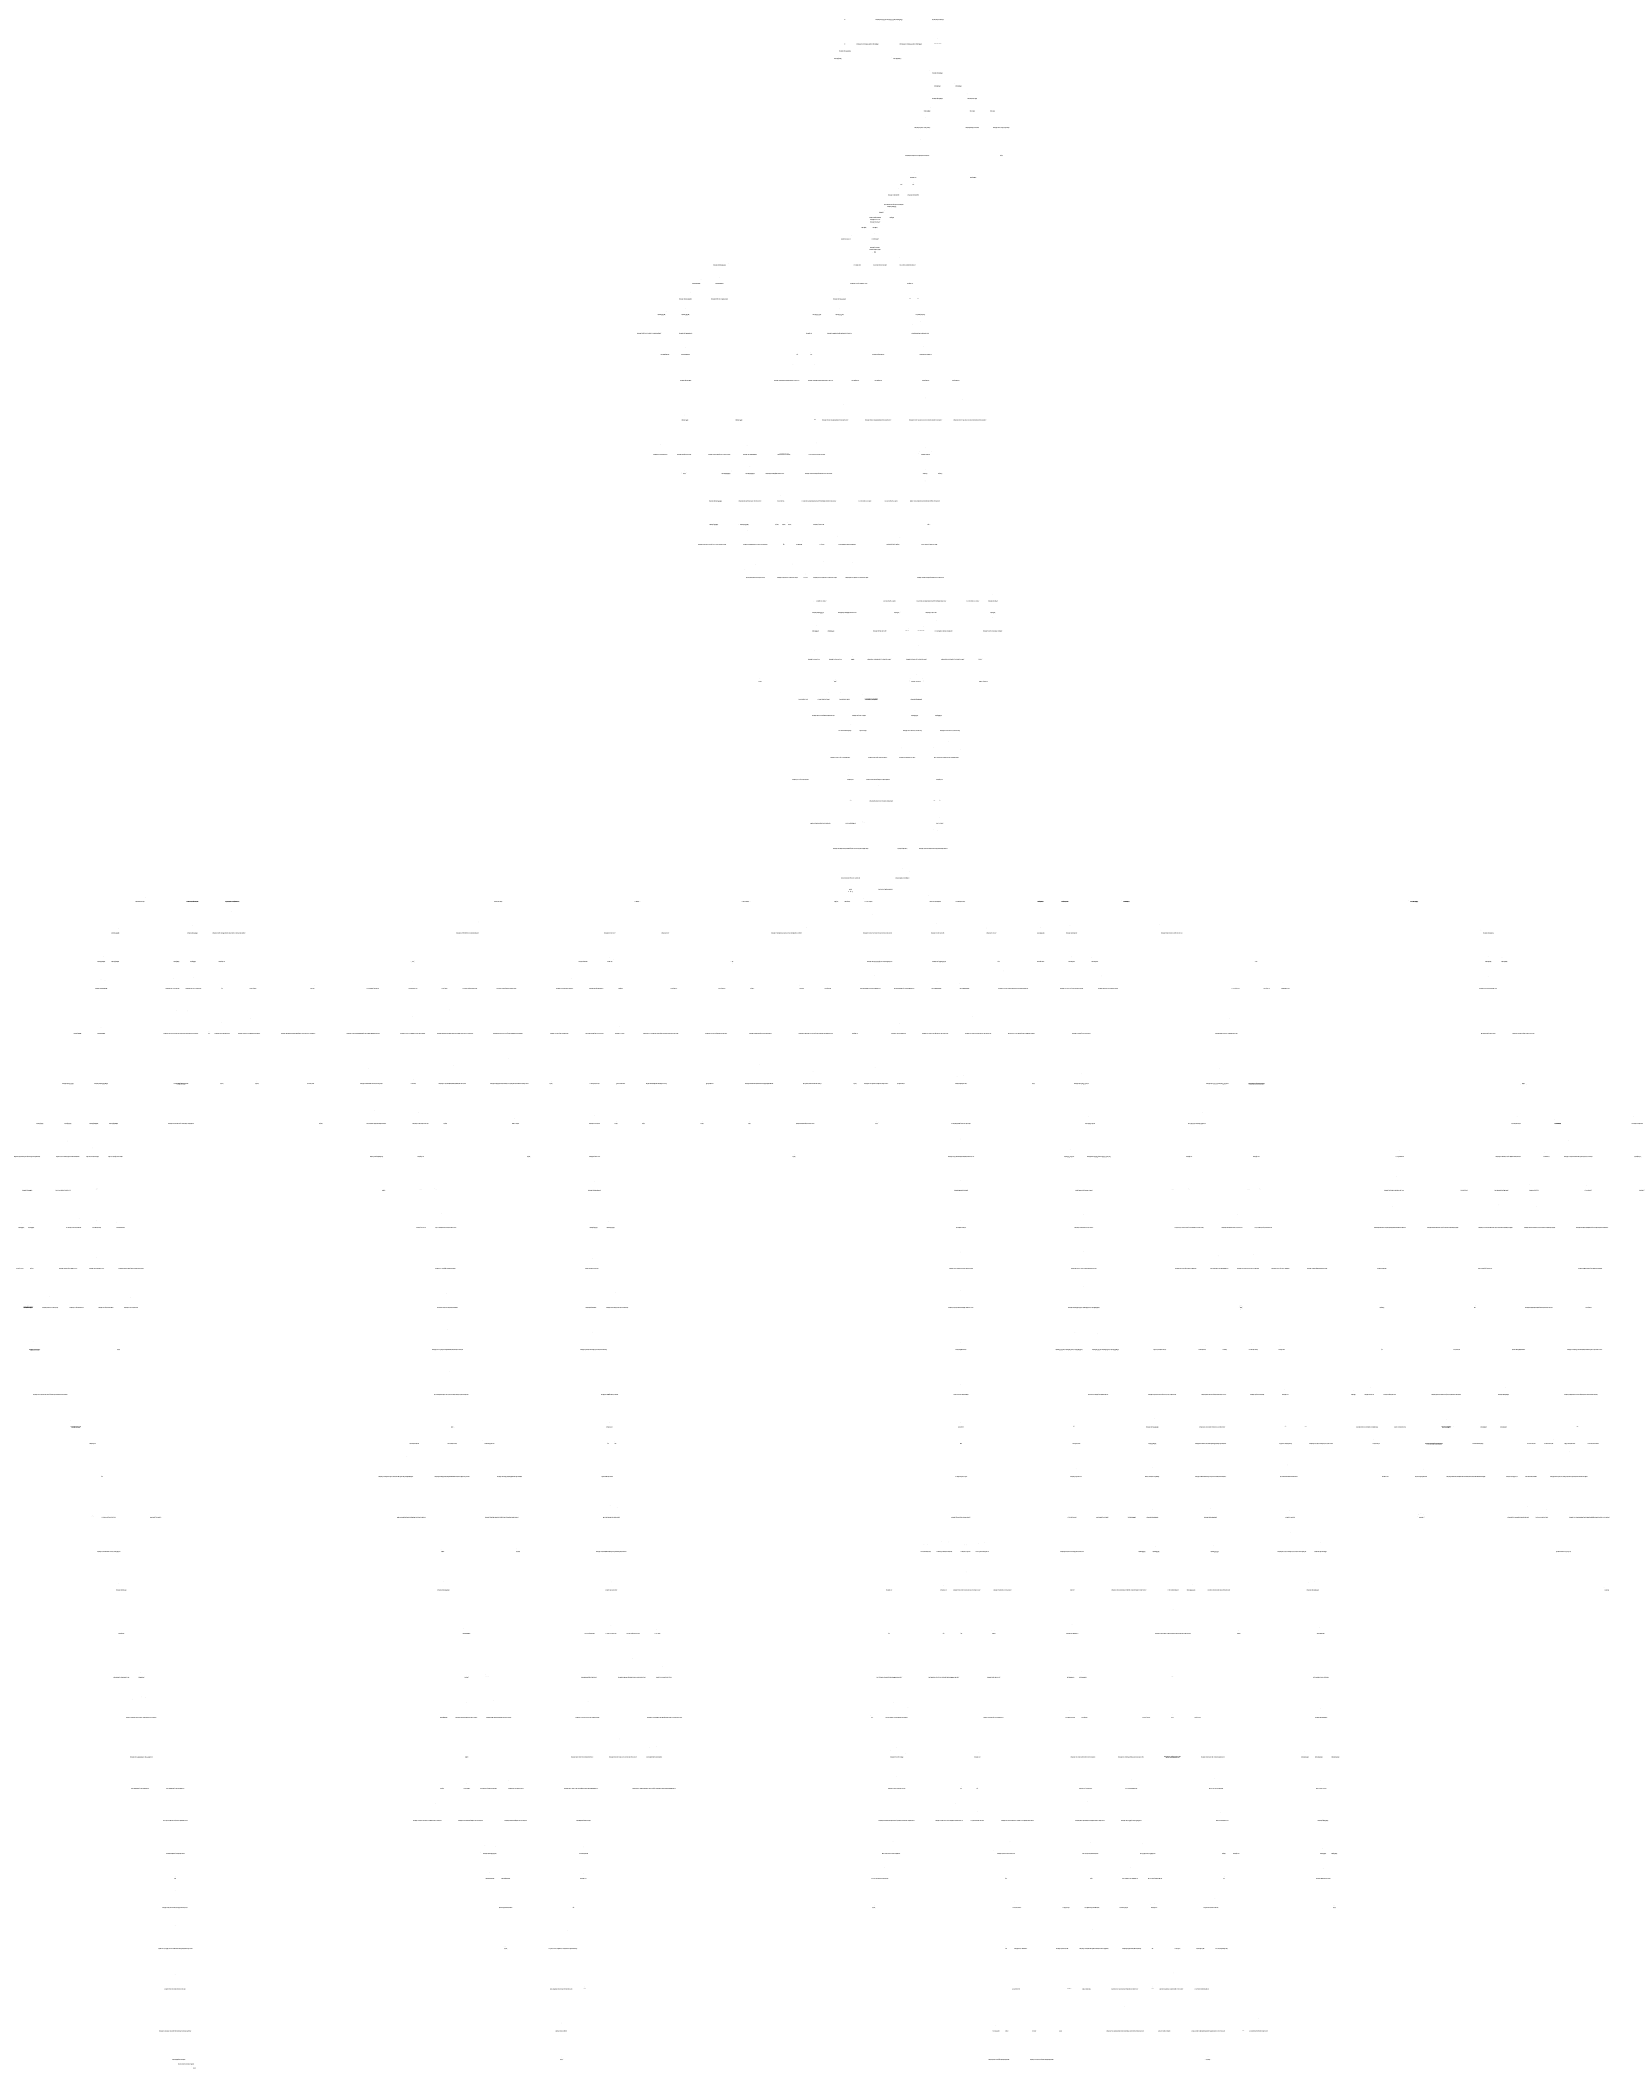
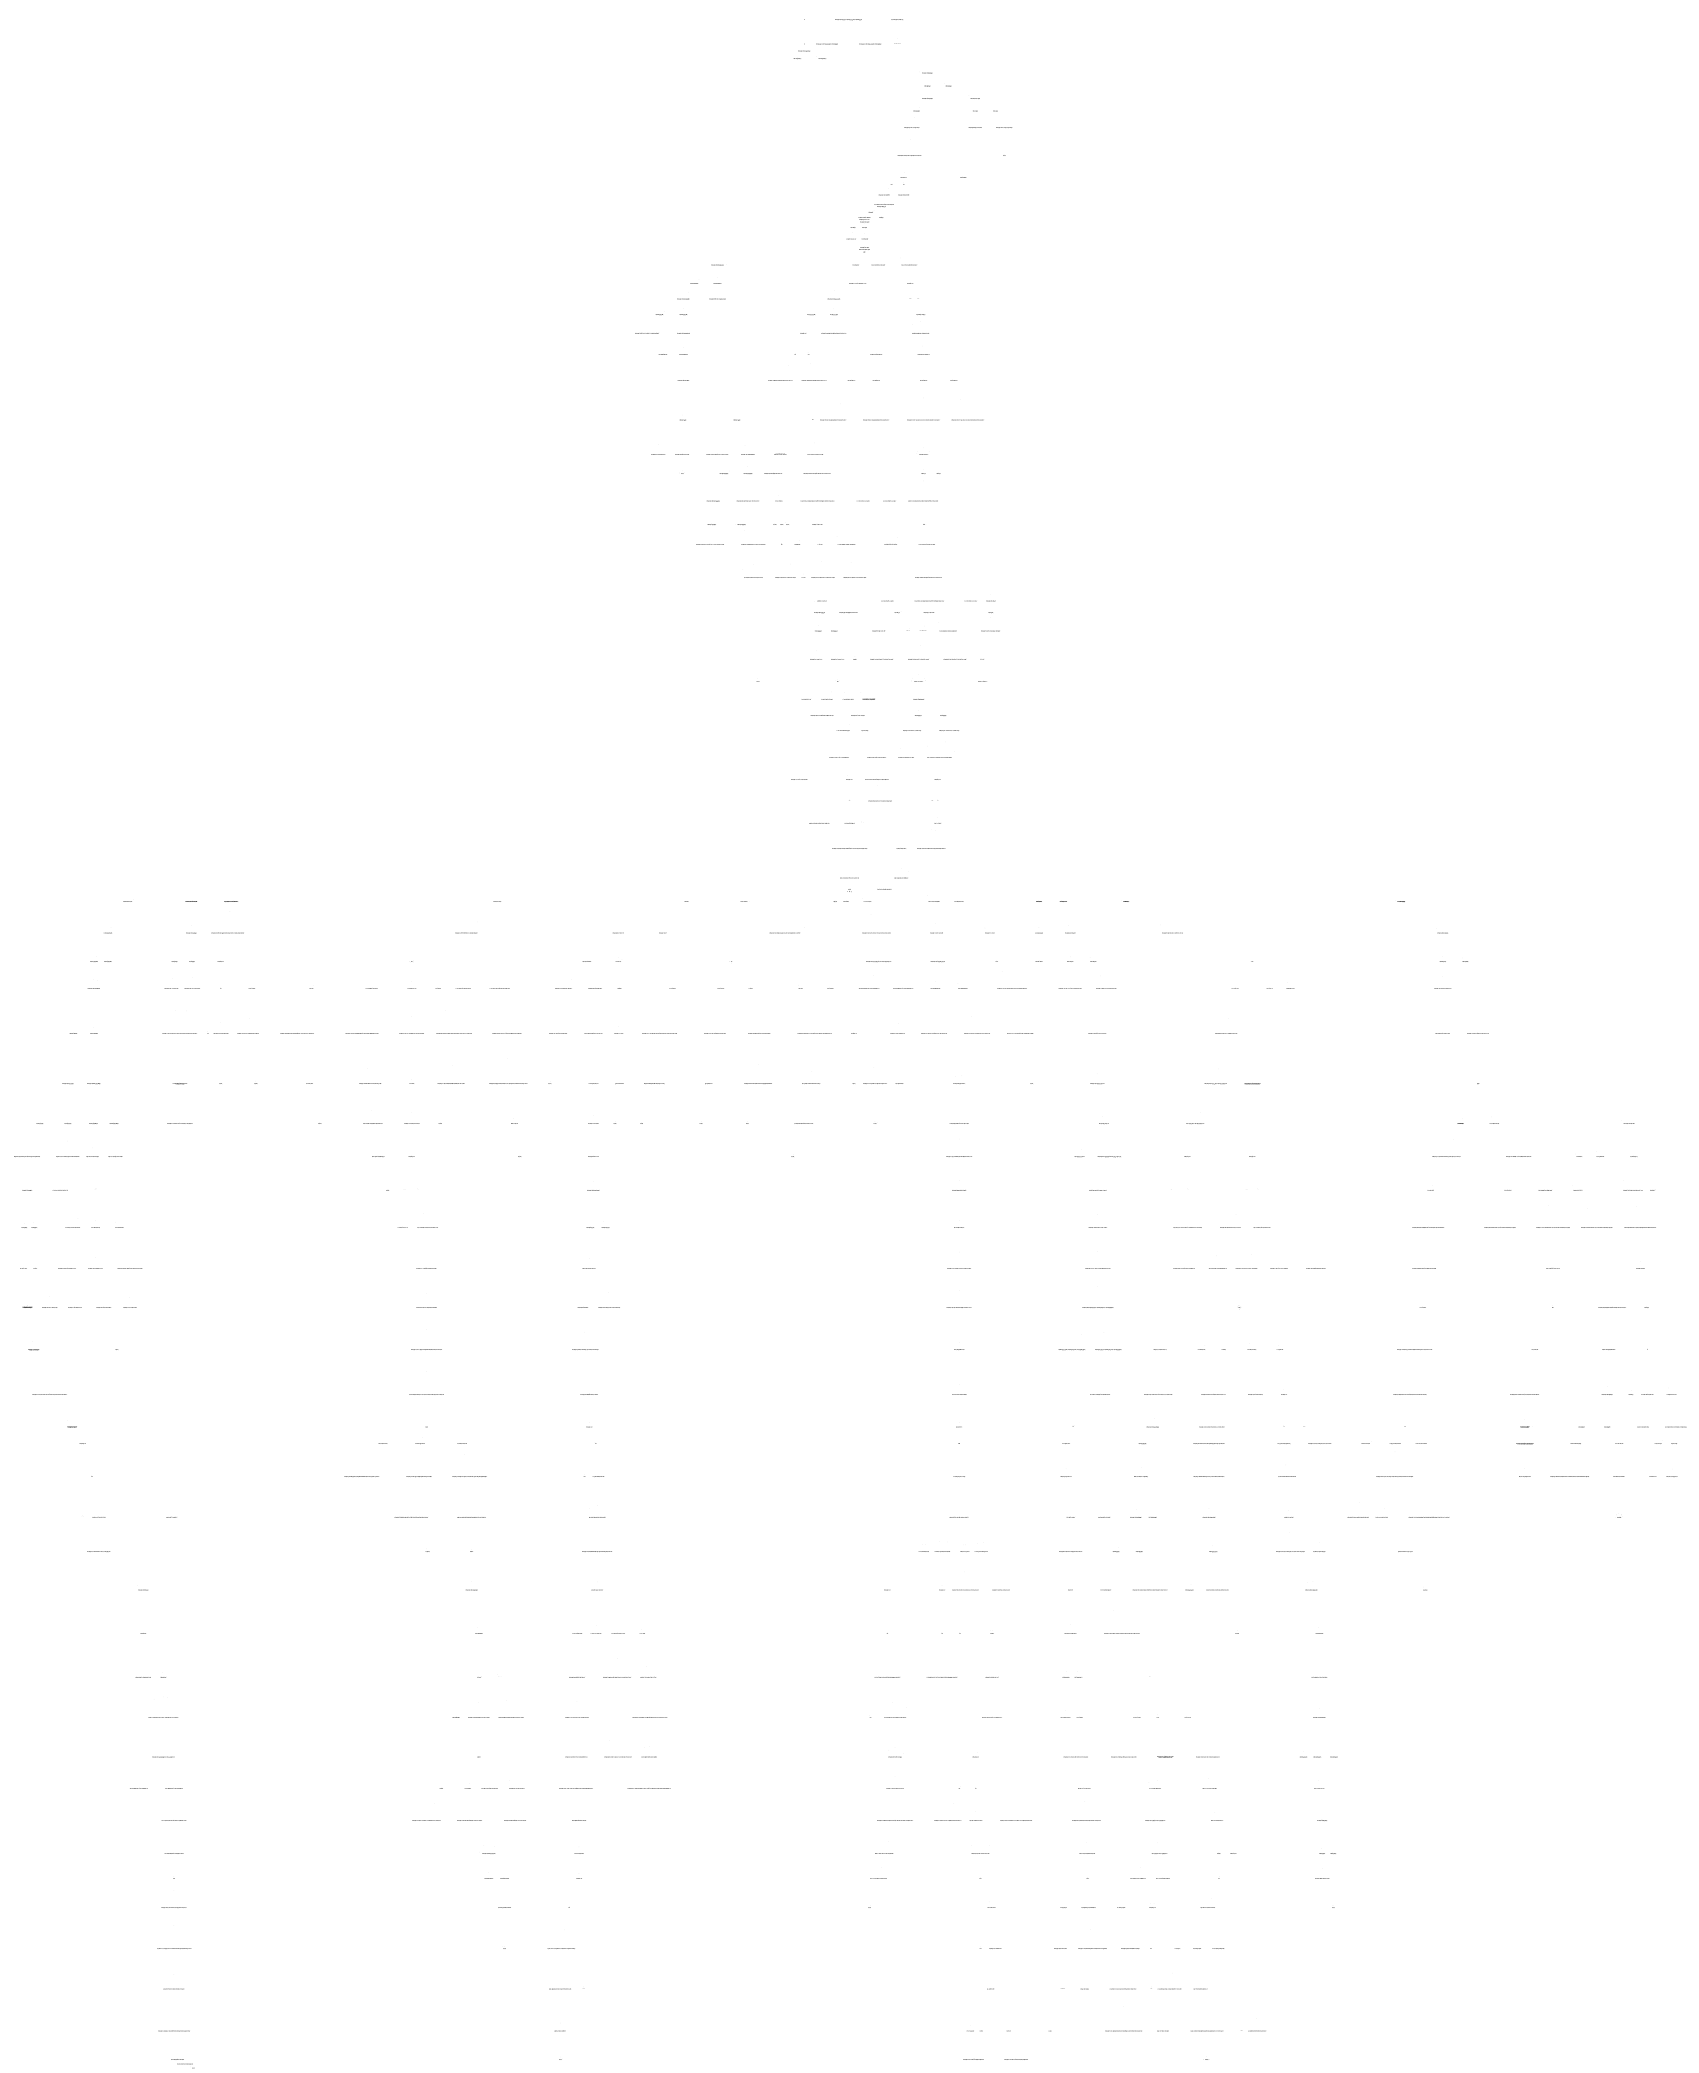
none -> (1674, 1444)
